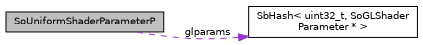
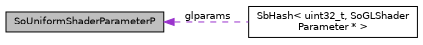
(186, 38) -> (211, 22)
